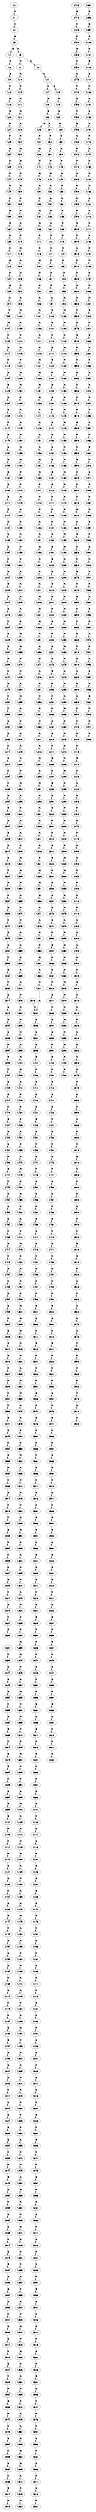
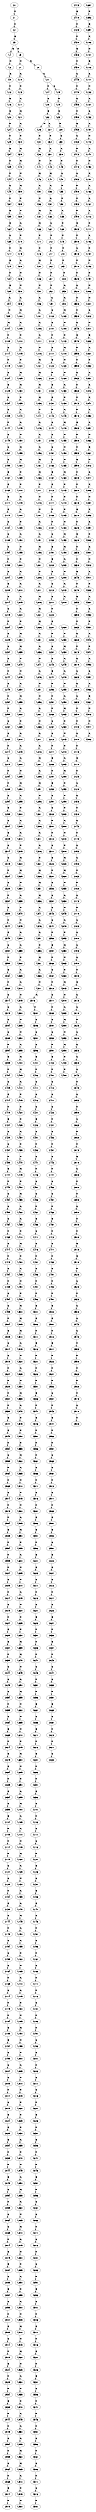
(64, 615) -> none
(39, 1000) -> (36, 994)
none -> (8, 1641)
